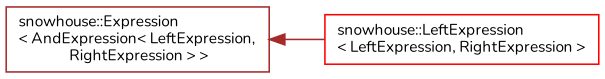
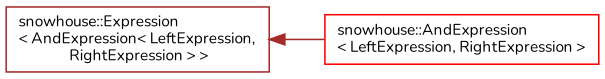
(462, 39) -> (462, 39)
